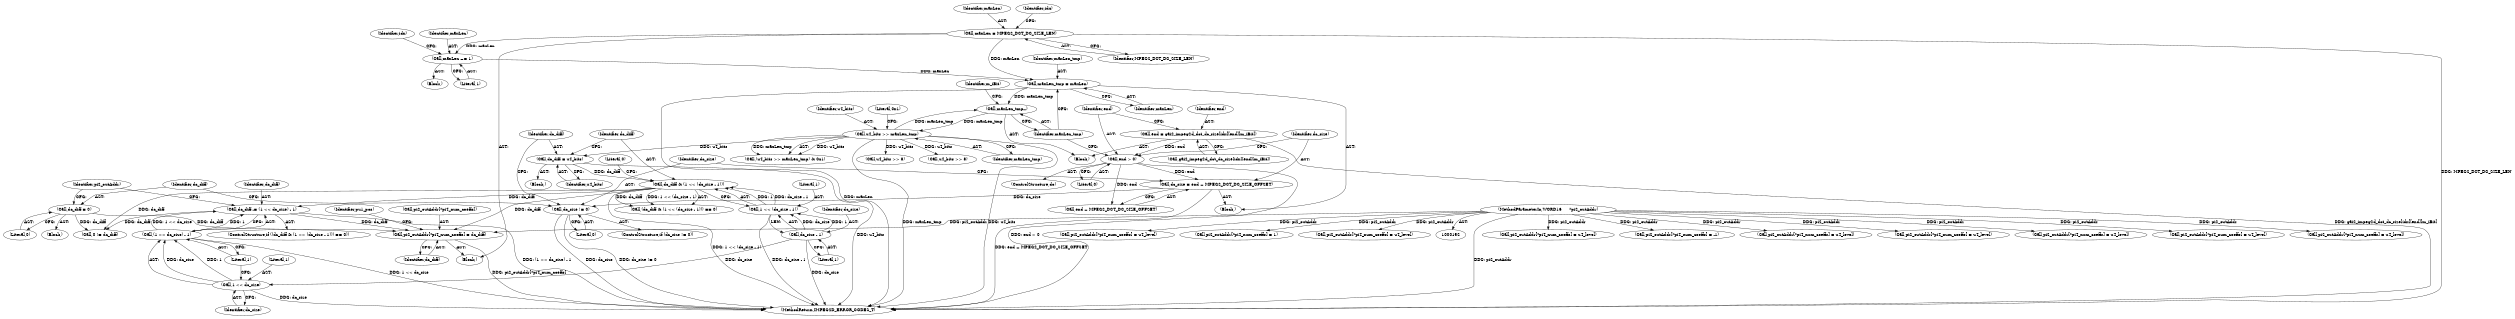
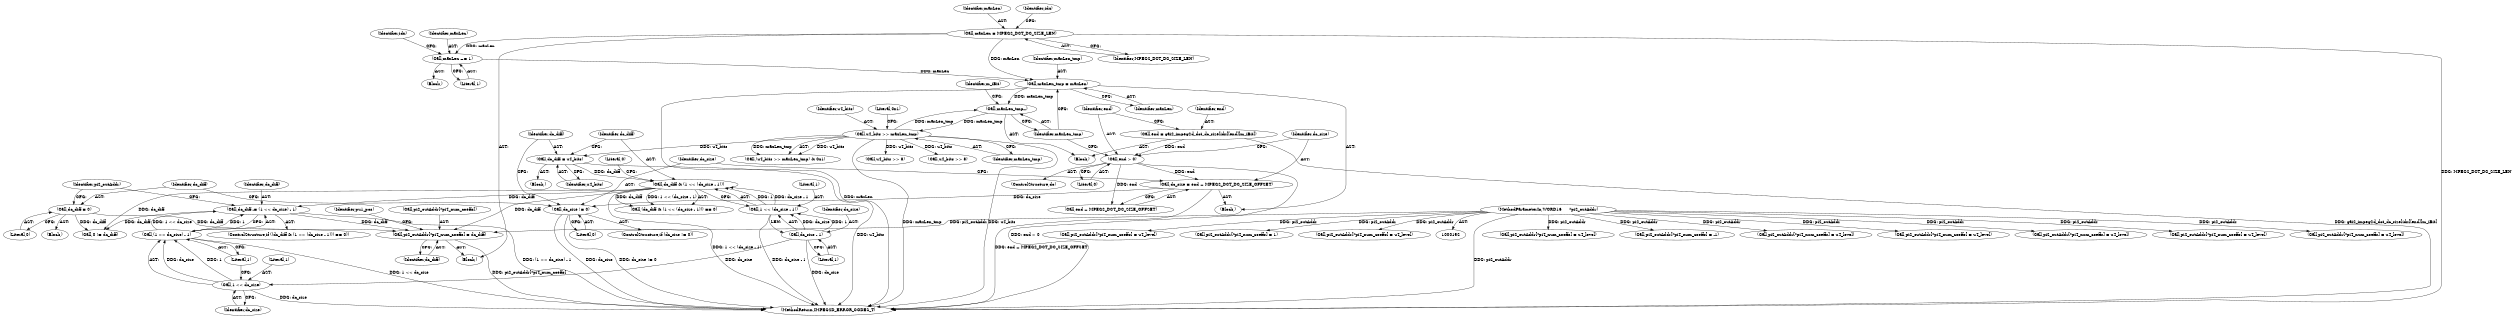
(1219, 159) -> none
